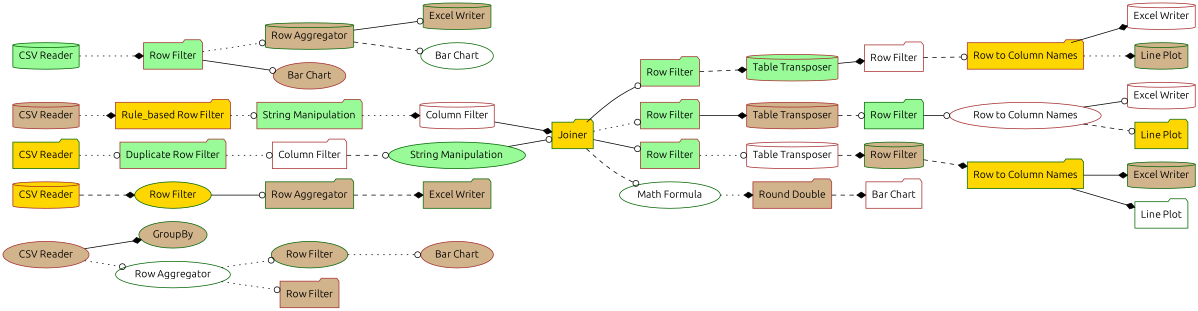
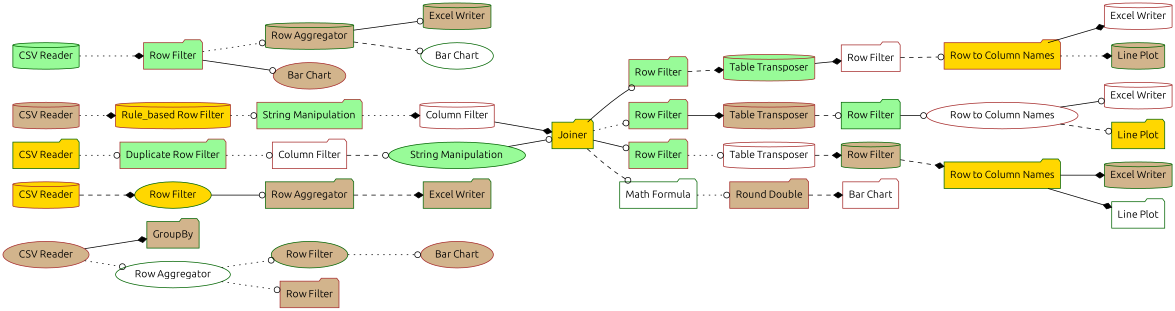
(173, 116) -> (173, 116)
(670, 195) -> (658, 195)
(732, 195) -> (710, 195)
(173, 235) -> (173, 235)
